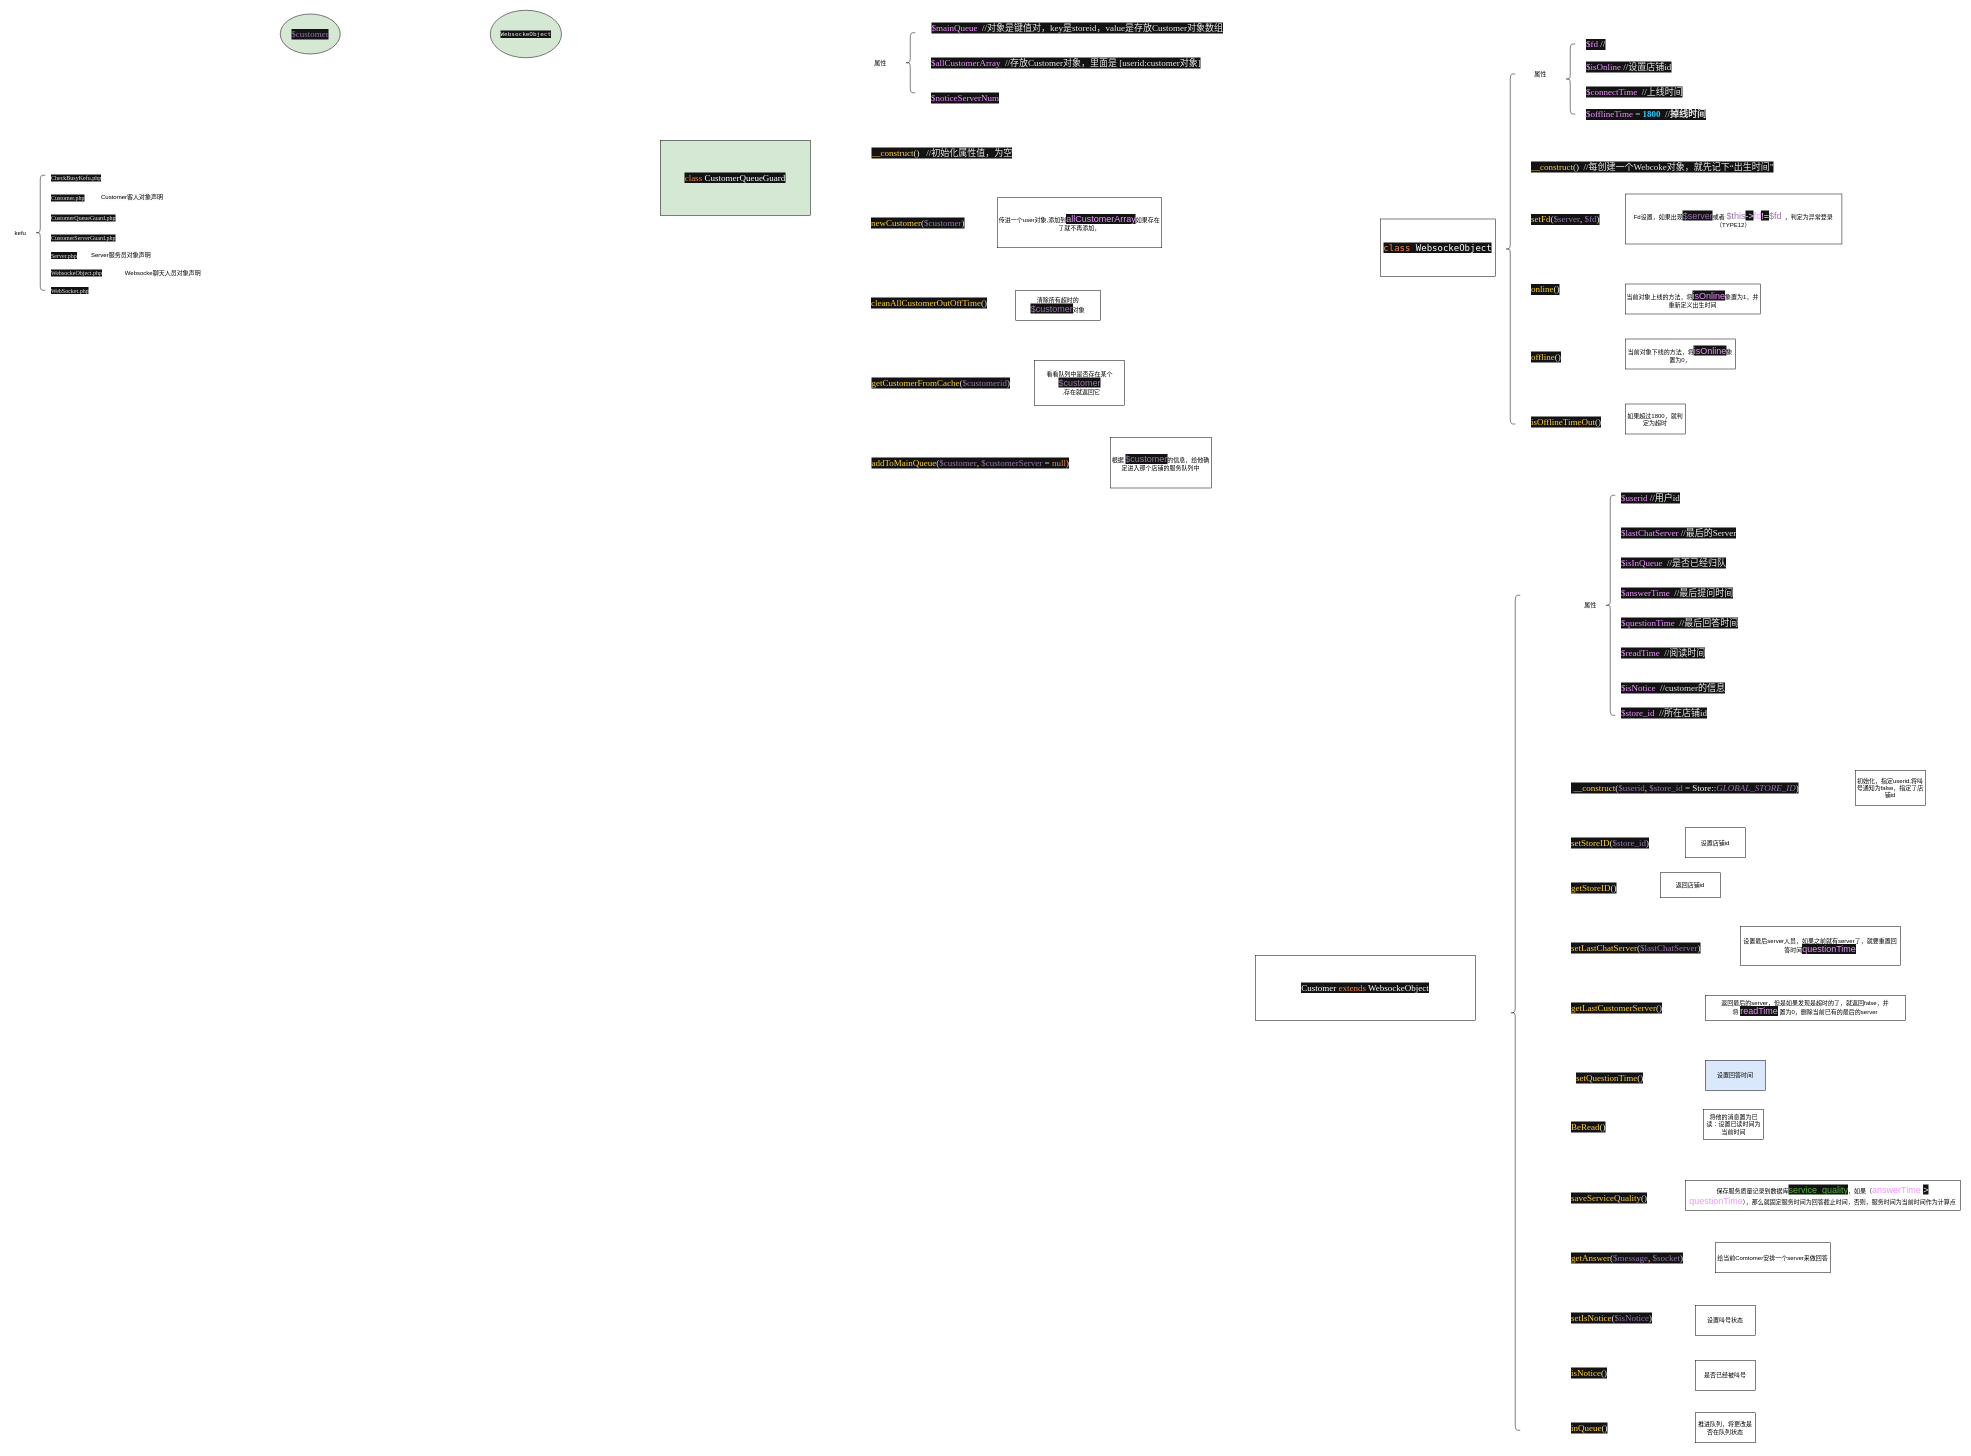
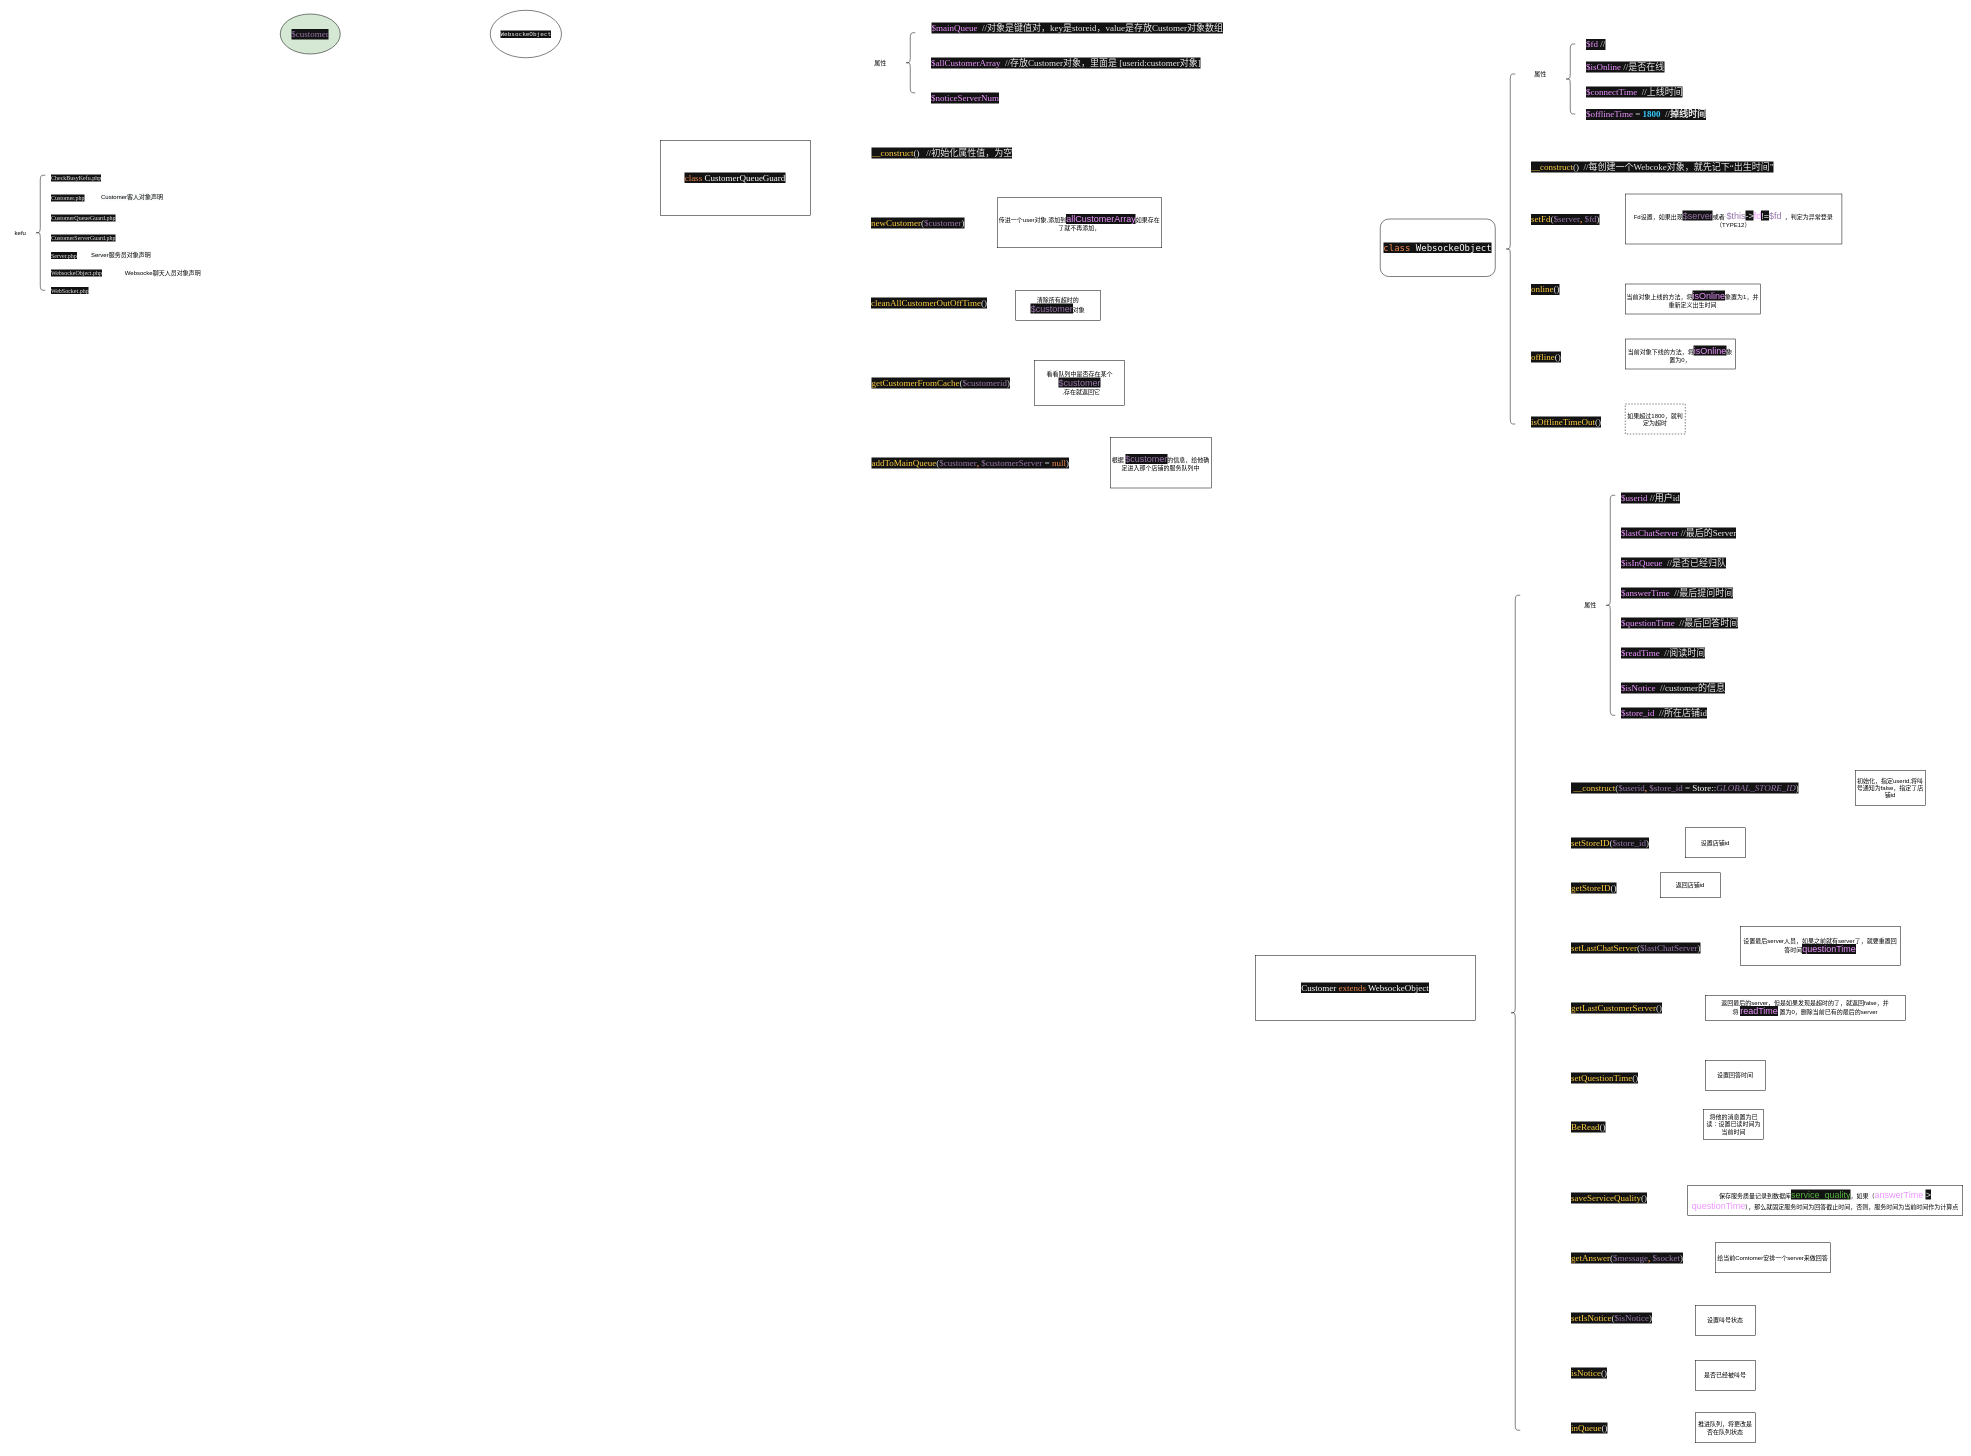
(526, 34) -> (526, 34)
(1618, 56) -> (1615, 56)
(735, 178) -> (735, 178)
(1438, 248) -> (1438, 248)
(1655, 419) -> (1655, 419)
(1735, 1075) -> (1735, 1075)
(1620, 1078) -> (1615, 1078)
(1823, 1195) -> (1825, 1200)
